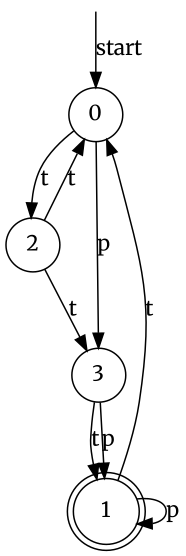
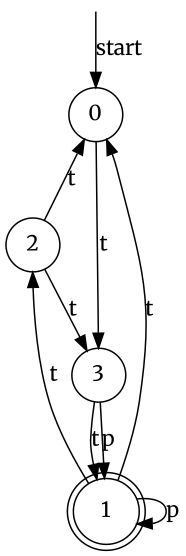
(44, 162) -> (46, 390)
(104, 245) -> (104, 245)
